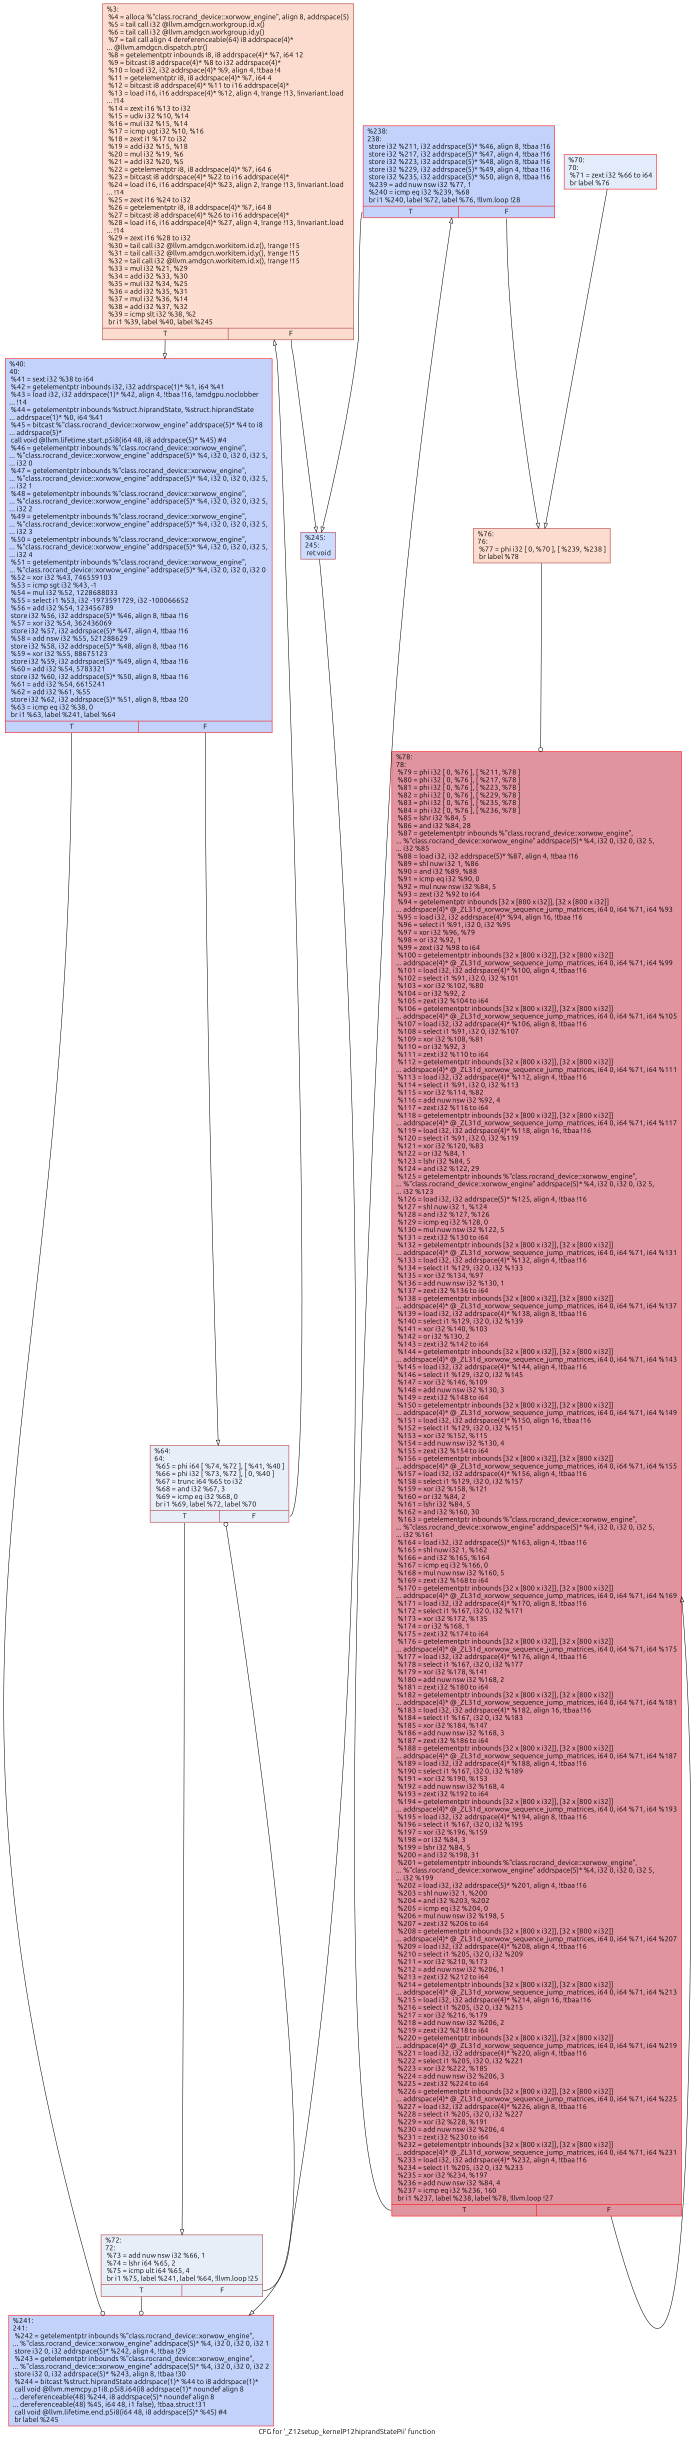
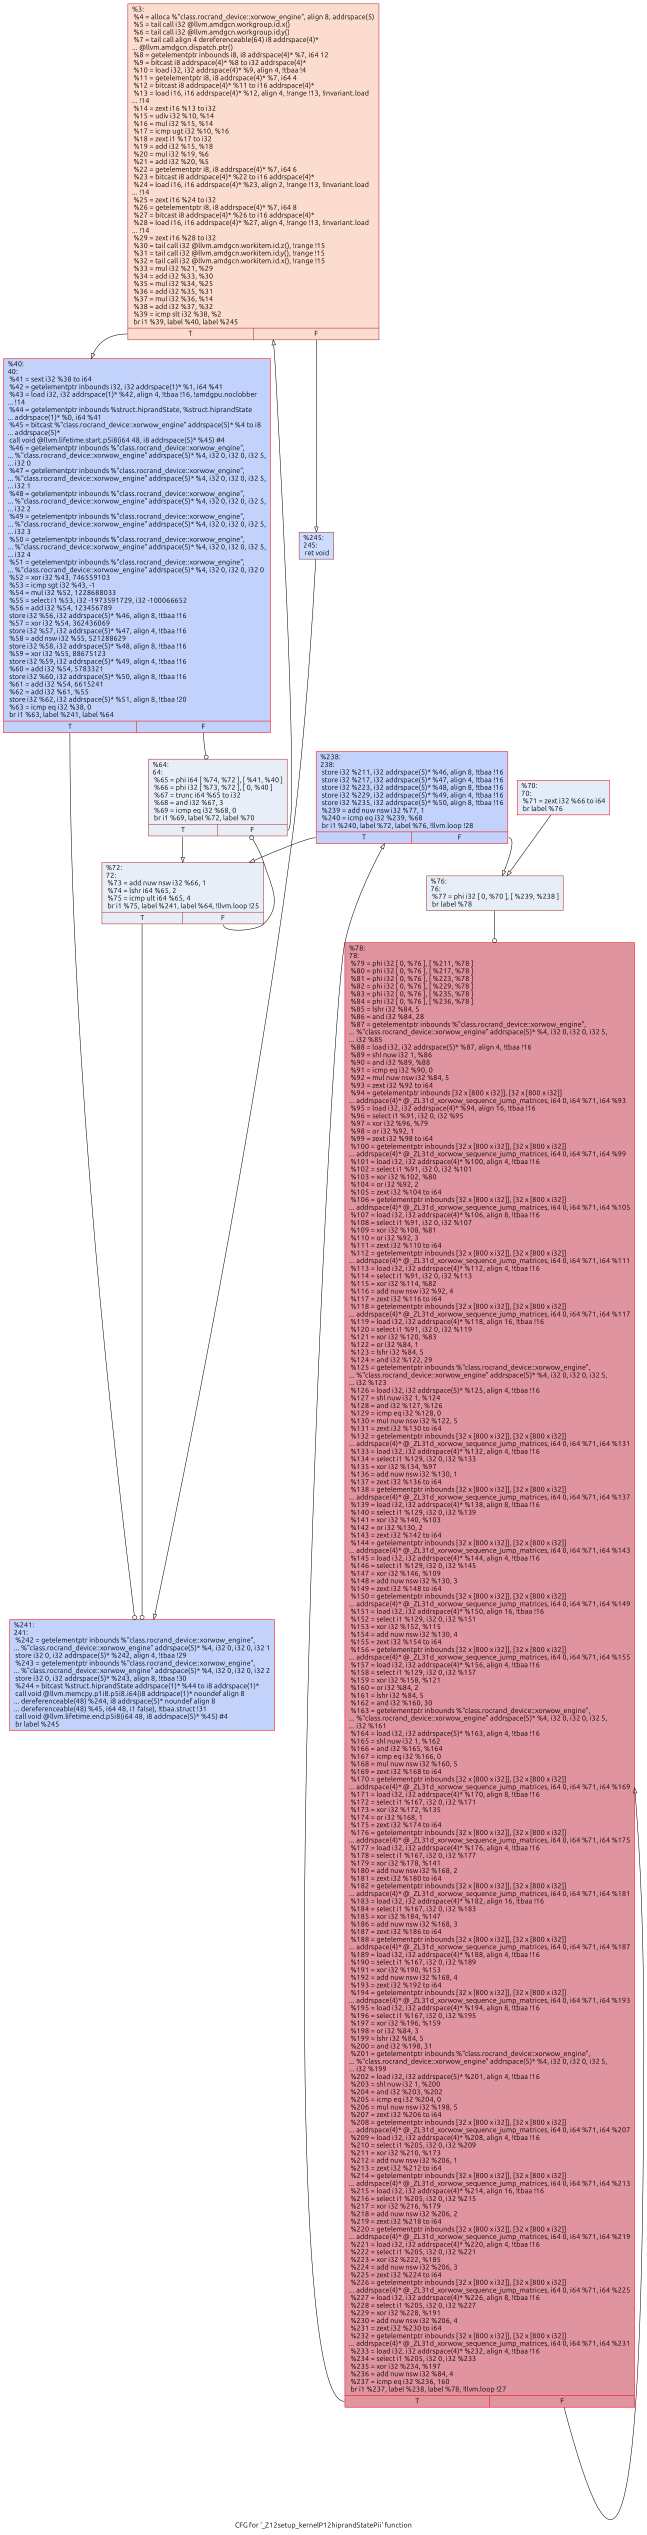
(354, 371) -> (284, 848)
(542, 546) -> (495, 893)
(209, 1087) -> (204, 744)
